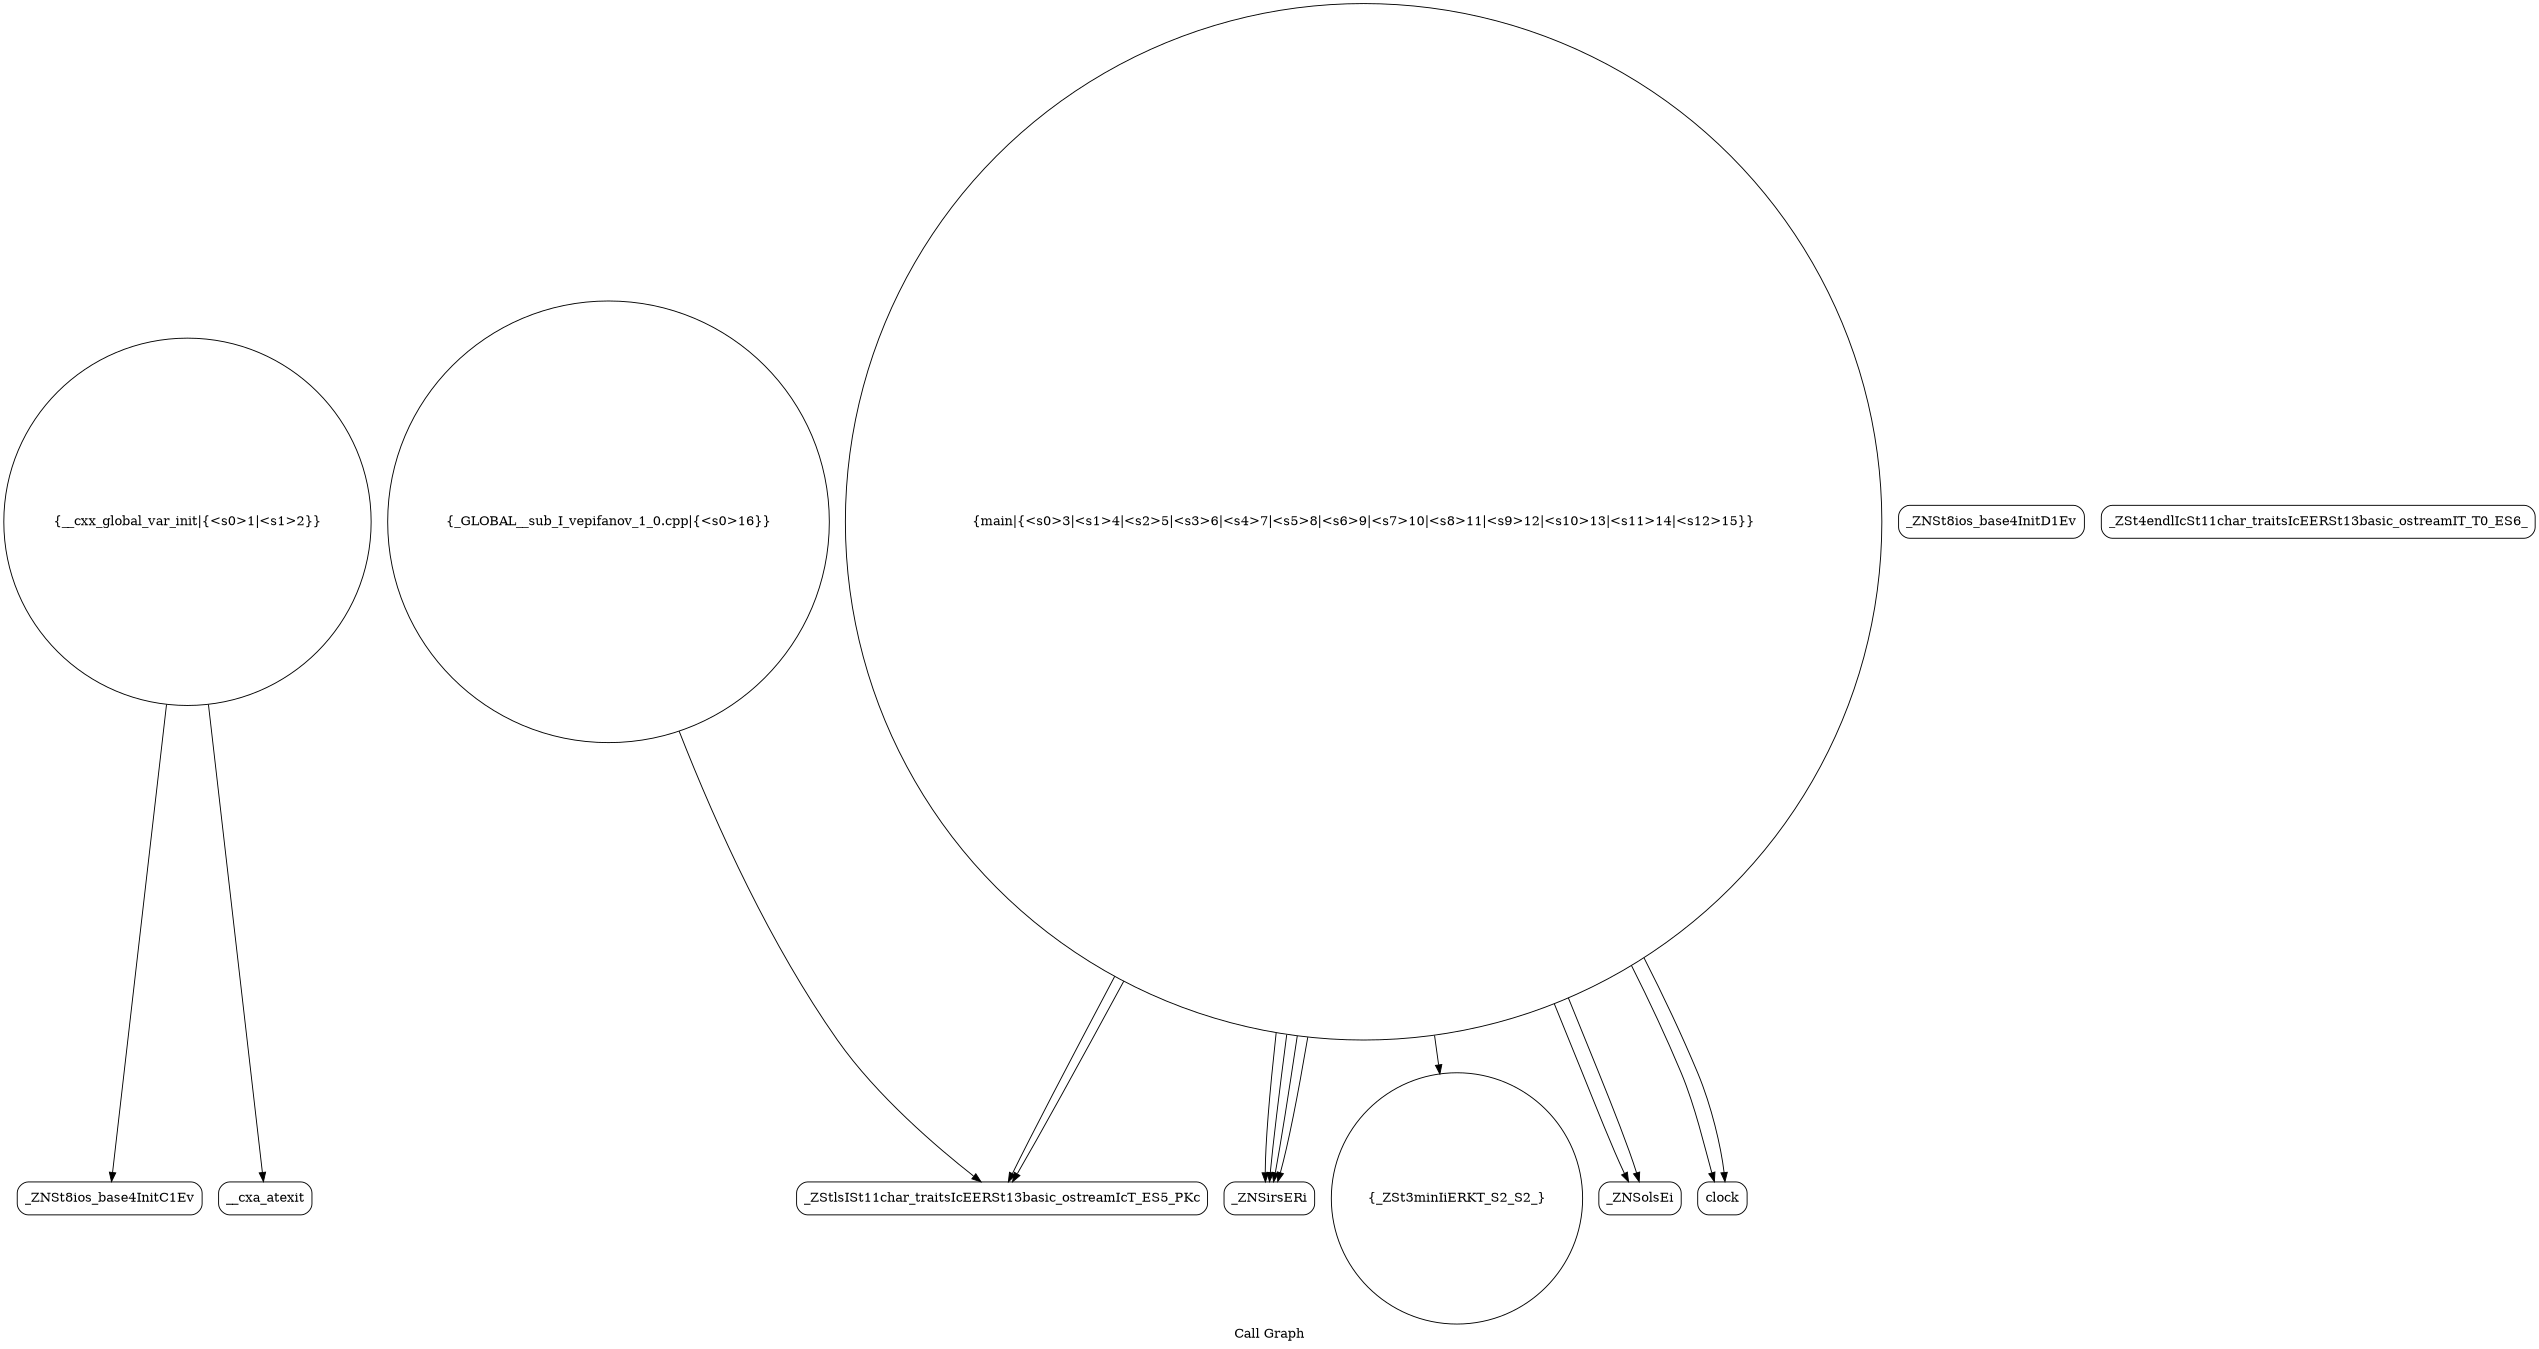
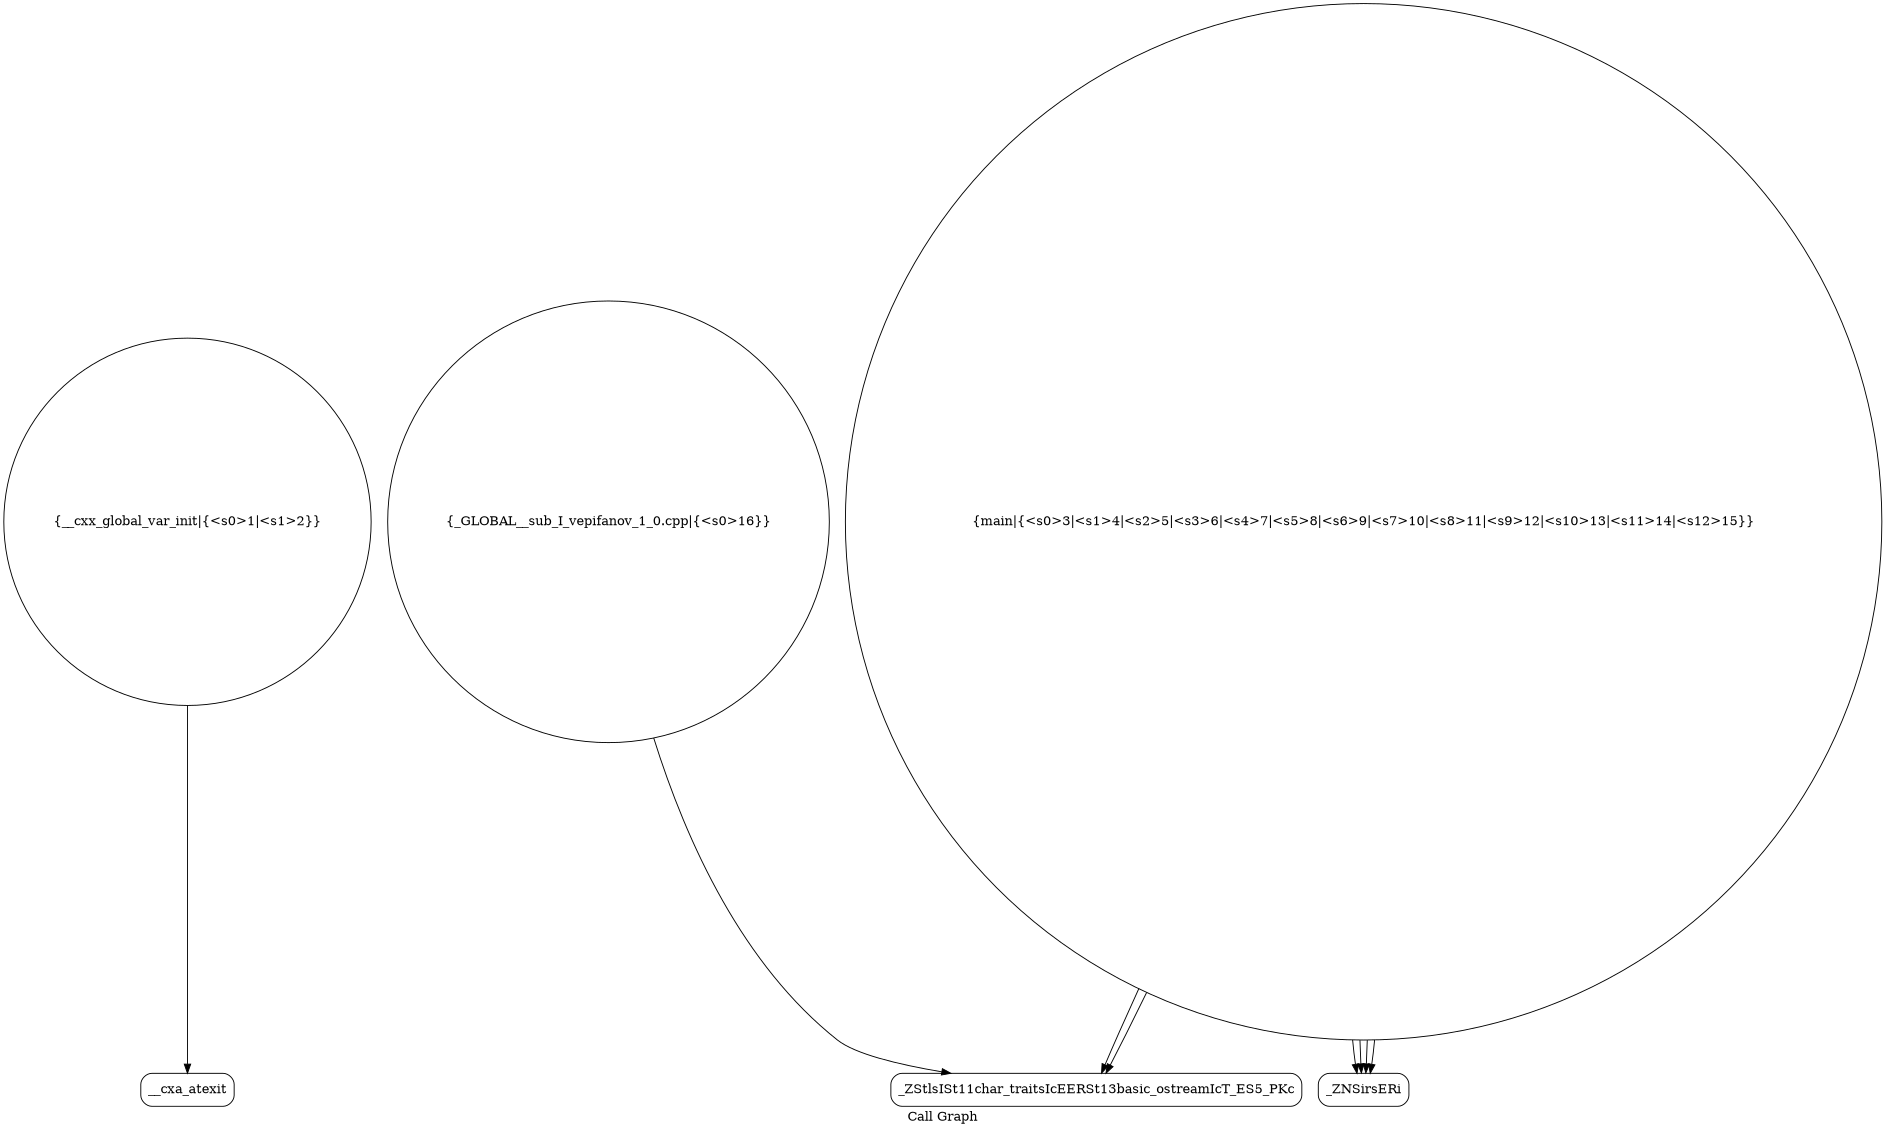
(1991, 522) -> none
(2318, 522) -> none
(110, 1198) -> none
(1457, 1198) -> none
(1640, 1198) -> none
(1722, 1198) -> none
